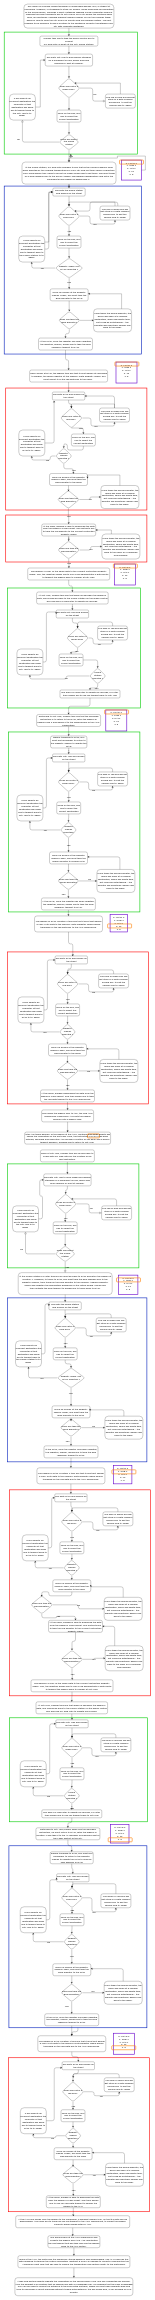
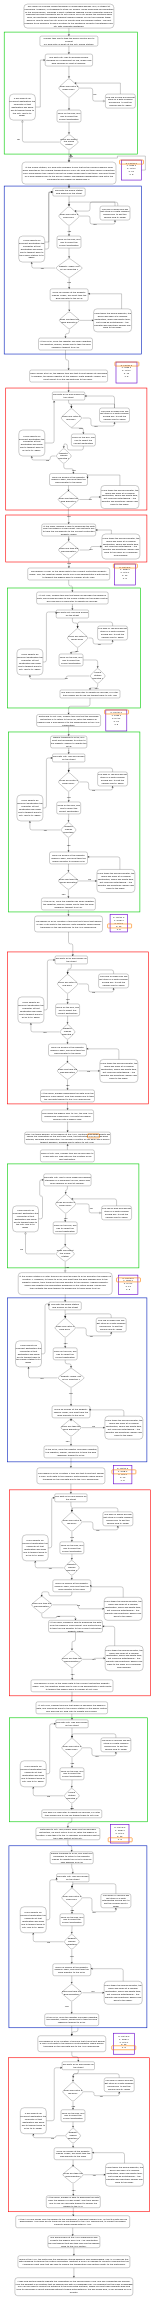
(69, 60) -> (69, 60)
(67, 1171) -> (67, 1146)
(116, 1901) -> (116, 1901)
